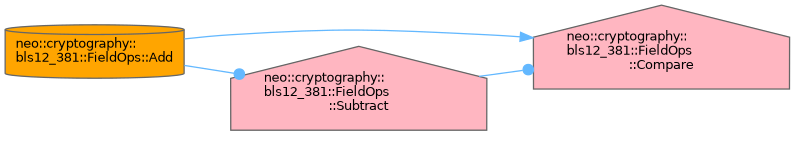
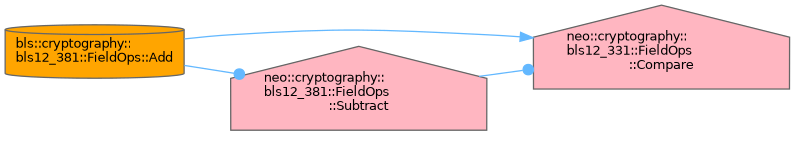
(95, 52) -> (95, 52)
(661, 52) -> (661, 52)
